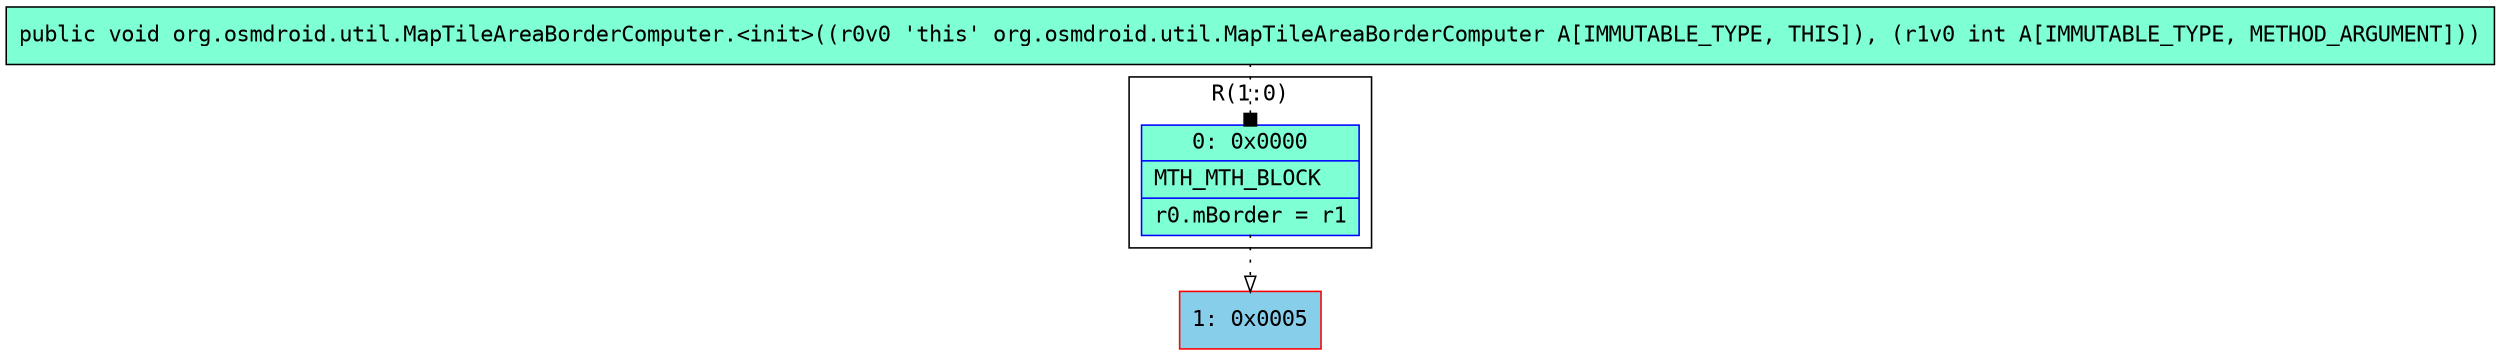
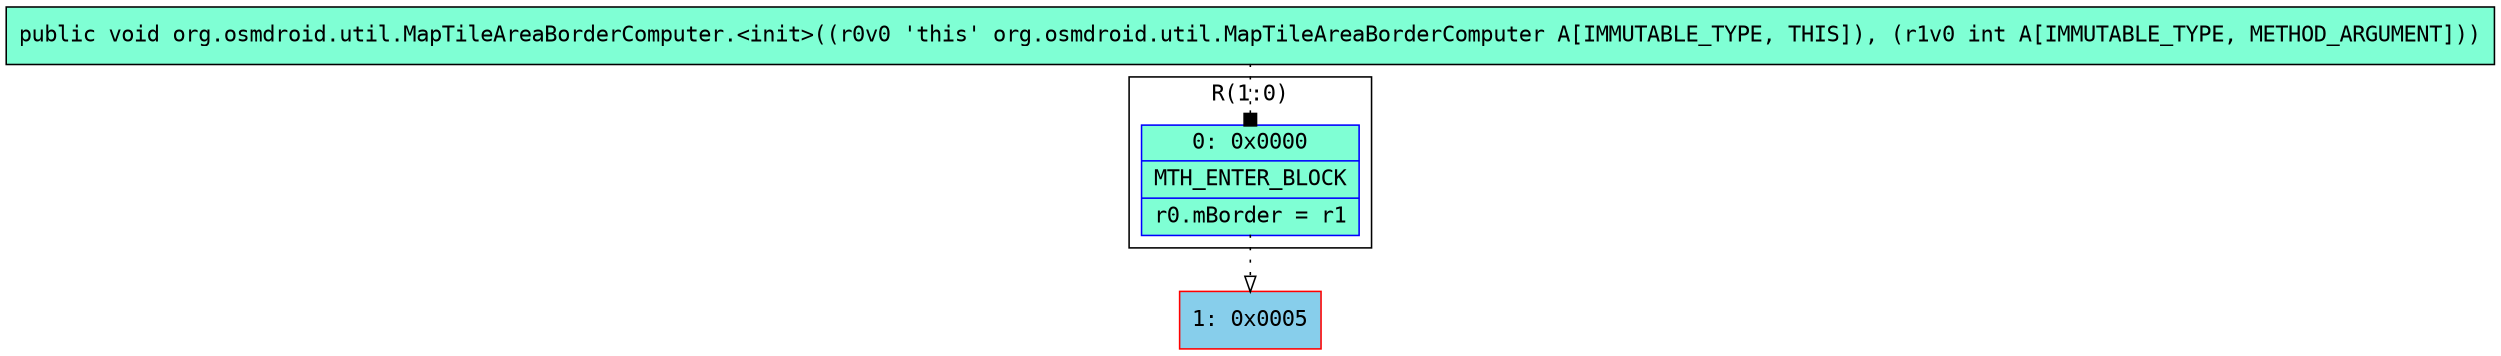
(1238, 179) -> (1250, 179)
